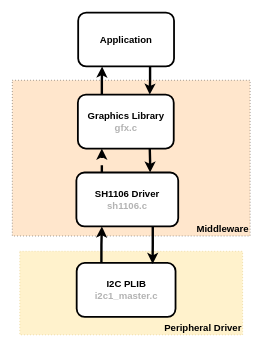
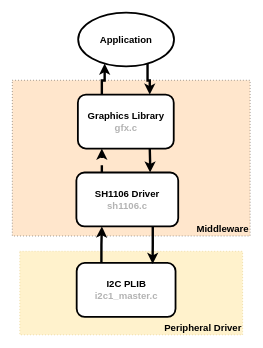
(126, 39) -> (126, 39)
